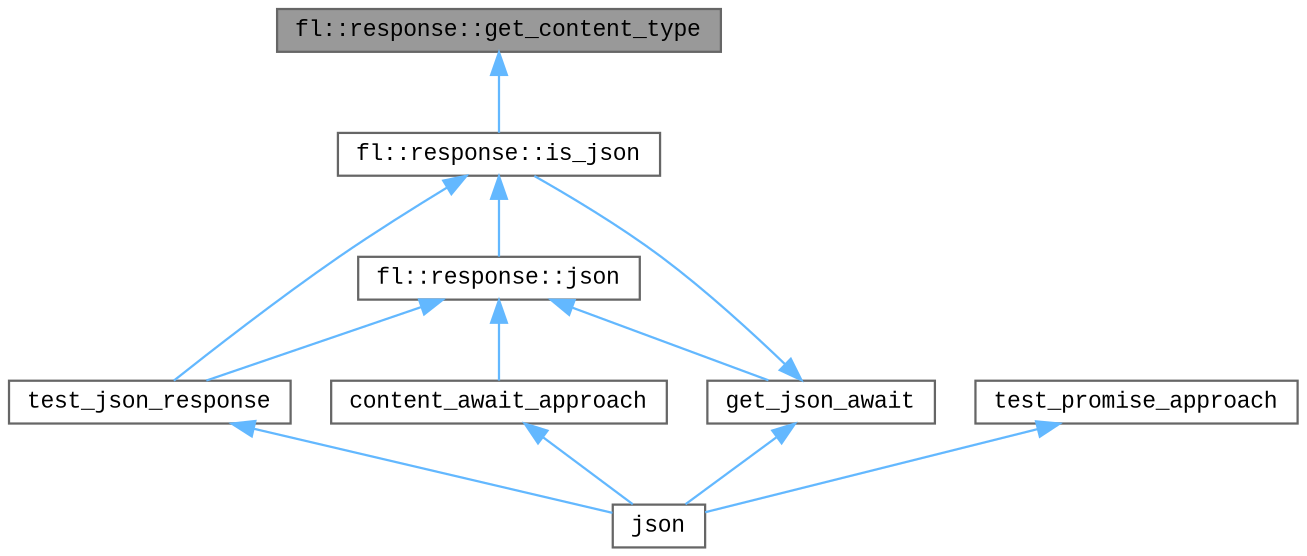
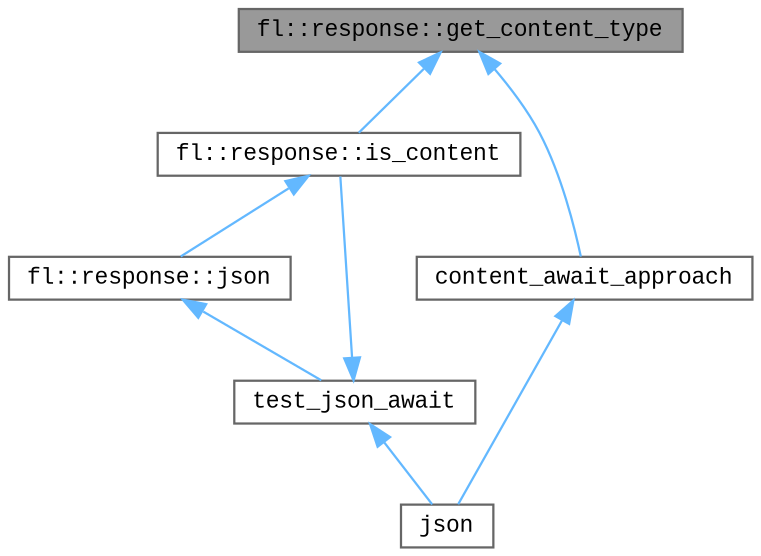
(499, 154) -> (339, 154)
(499, 352) -> (551, 157)
(150, 402) -> none
(821, 402) -> (355, 402)
(1137, 402) -> none
